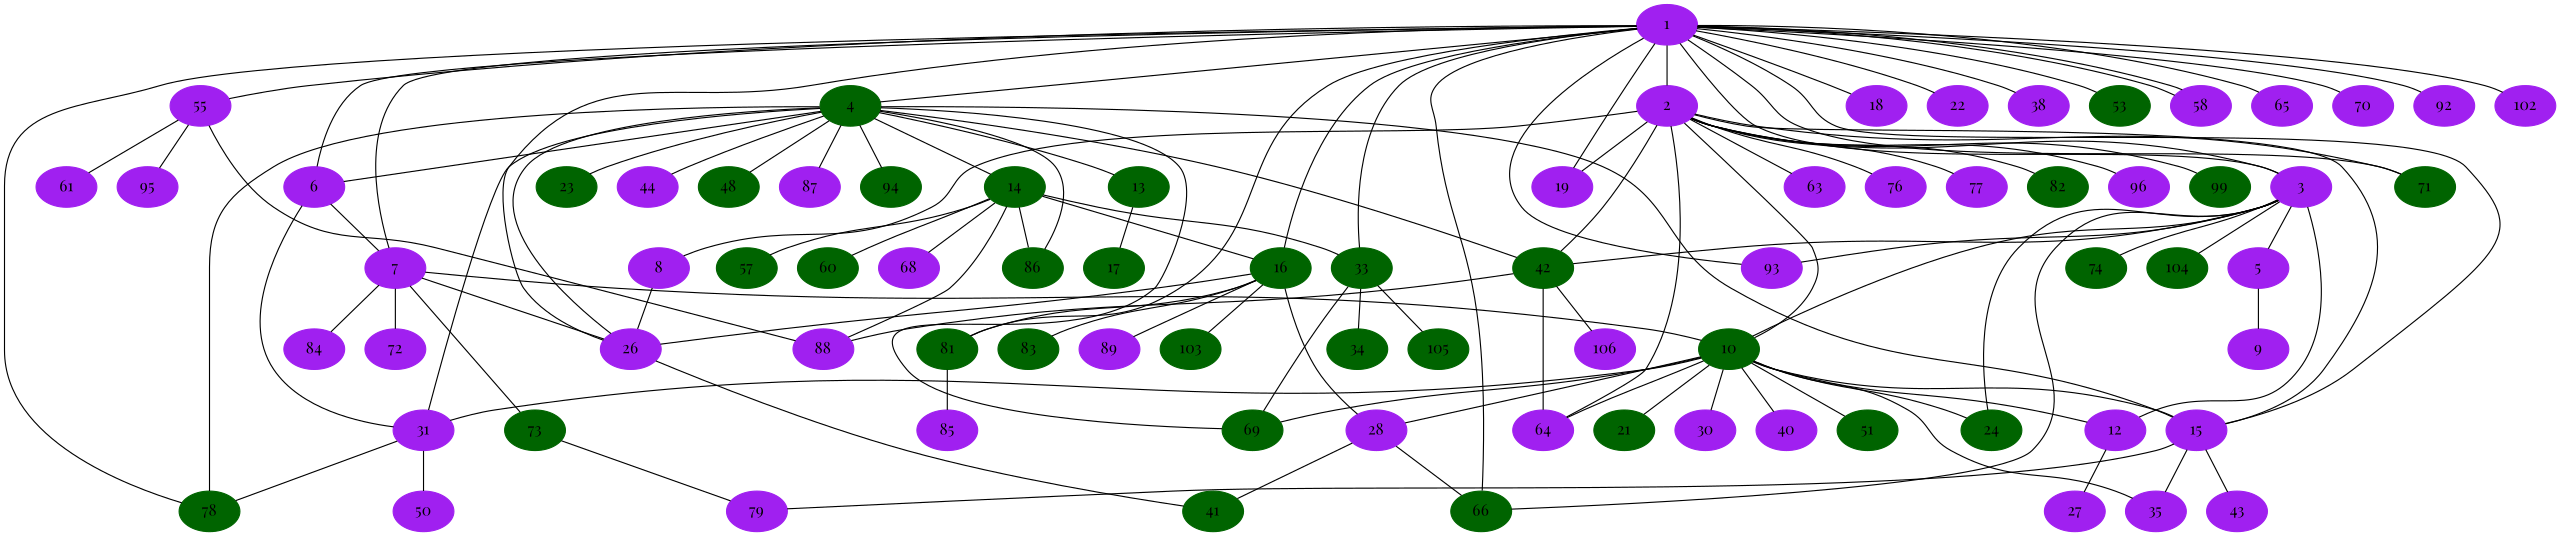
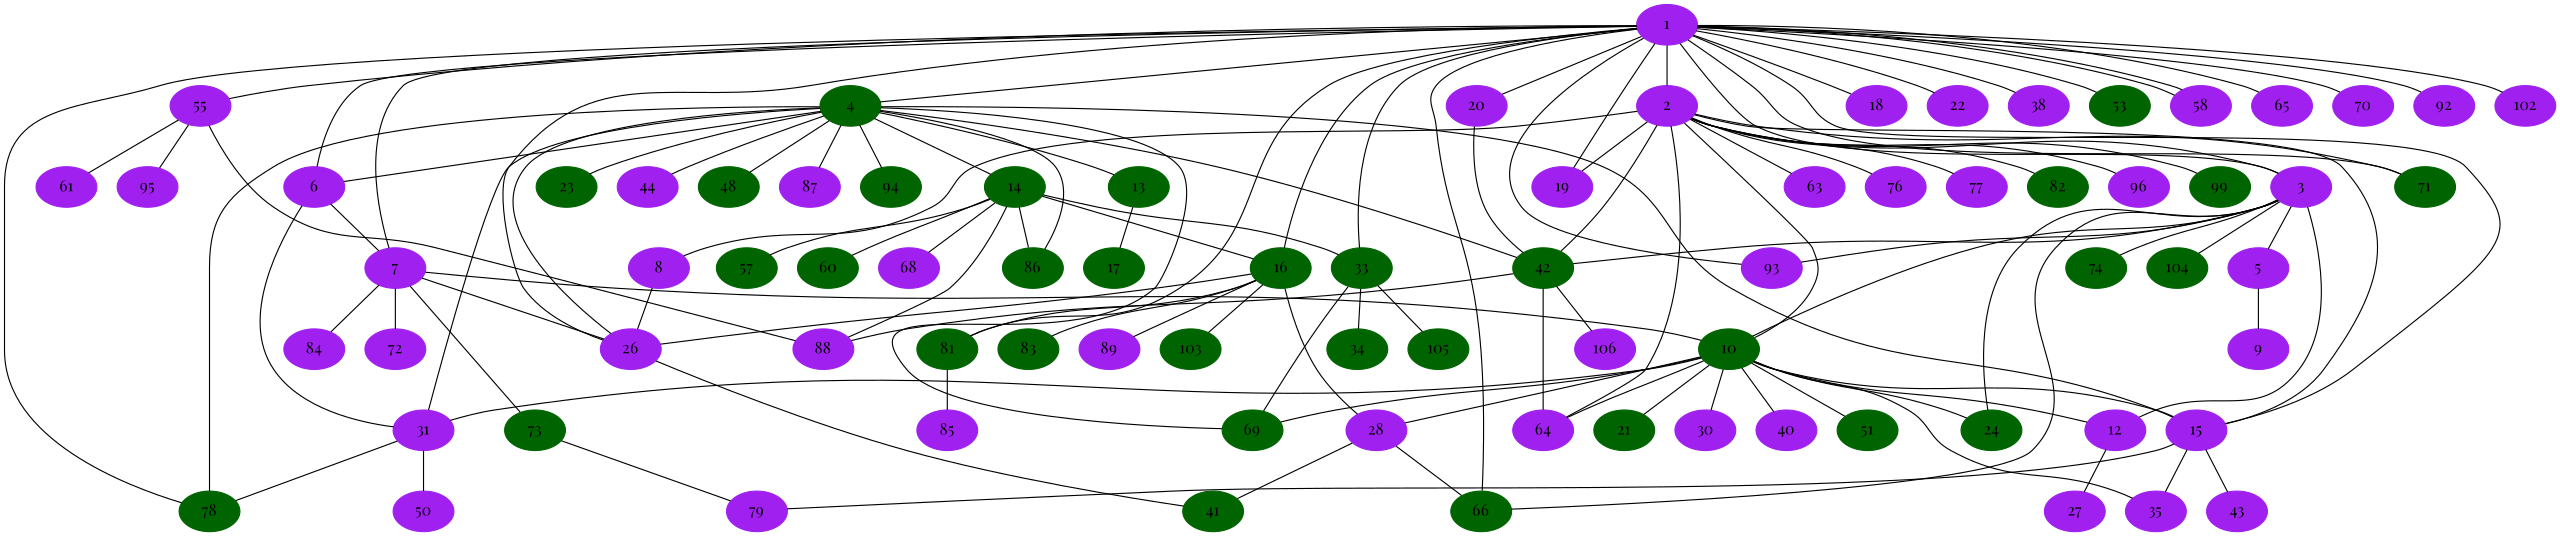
none -> (1477, 106)
